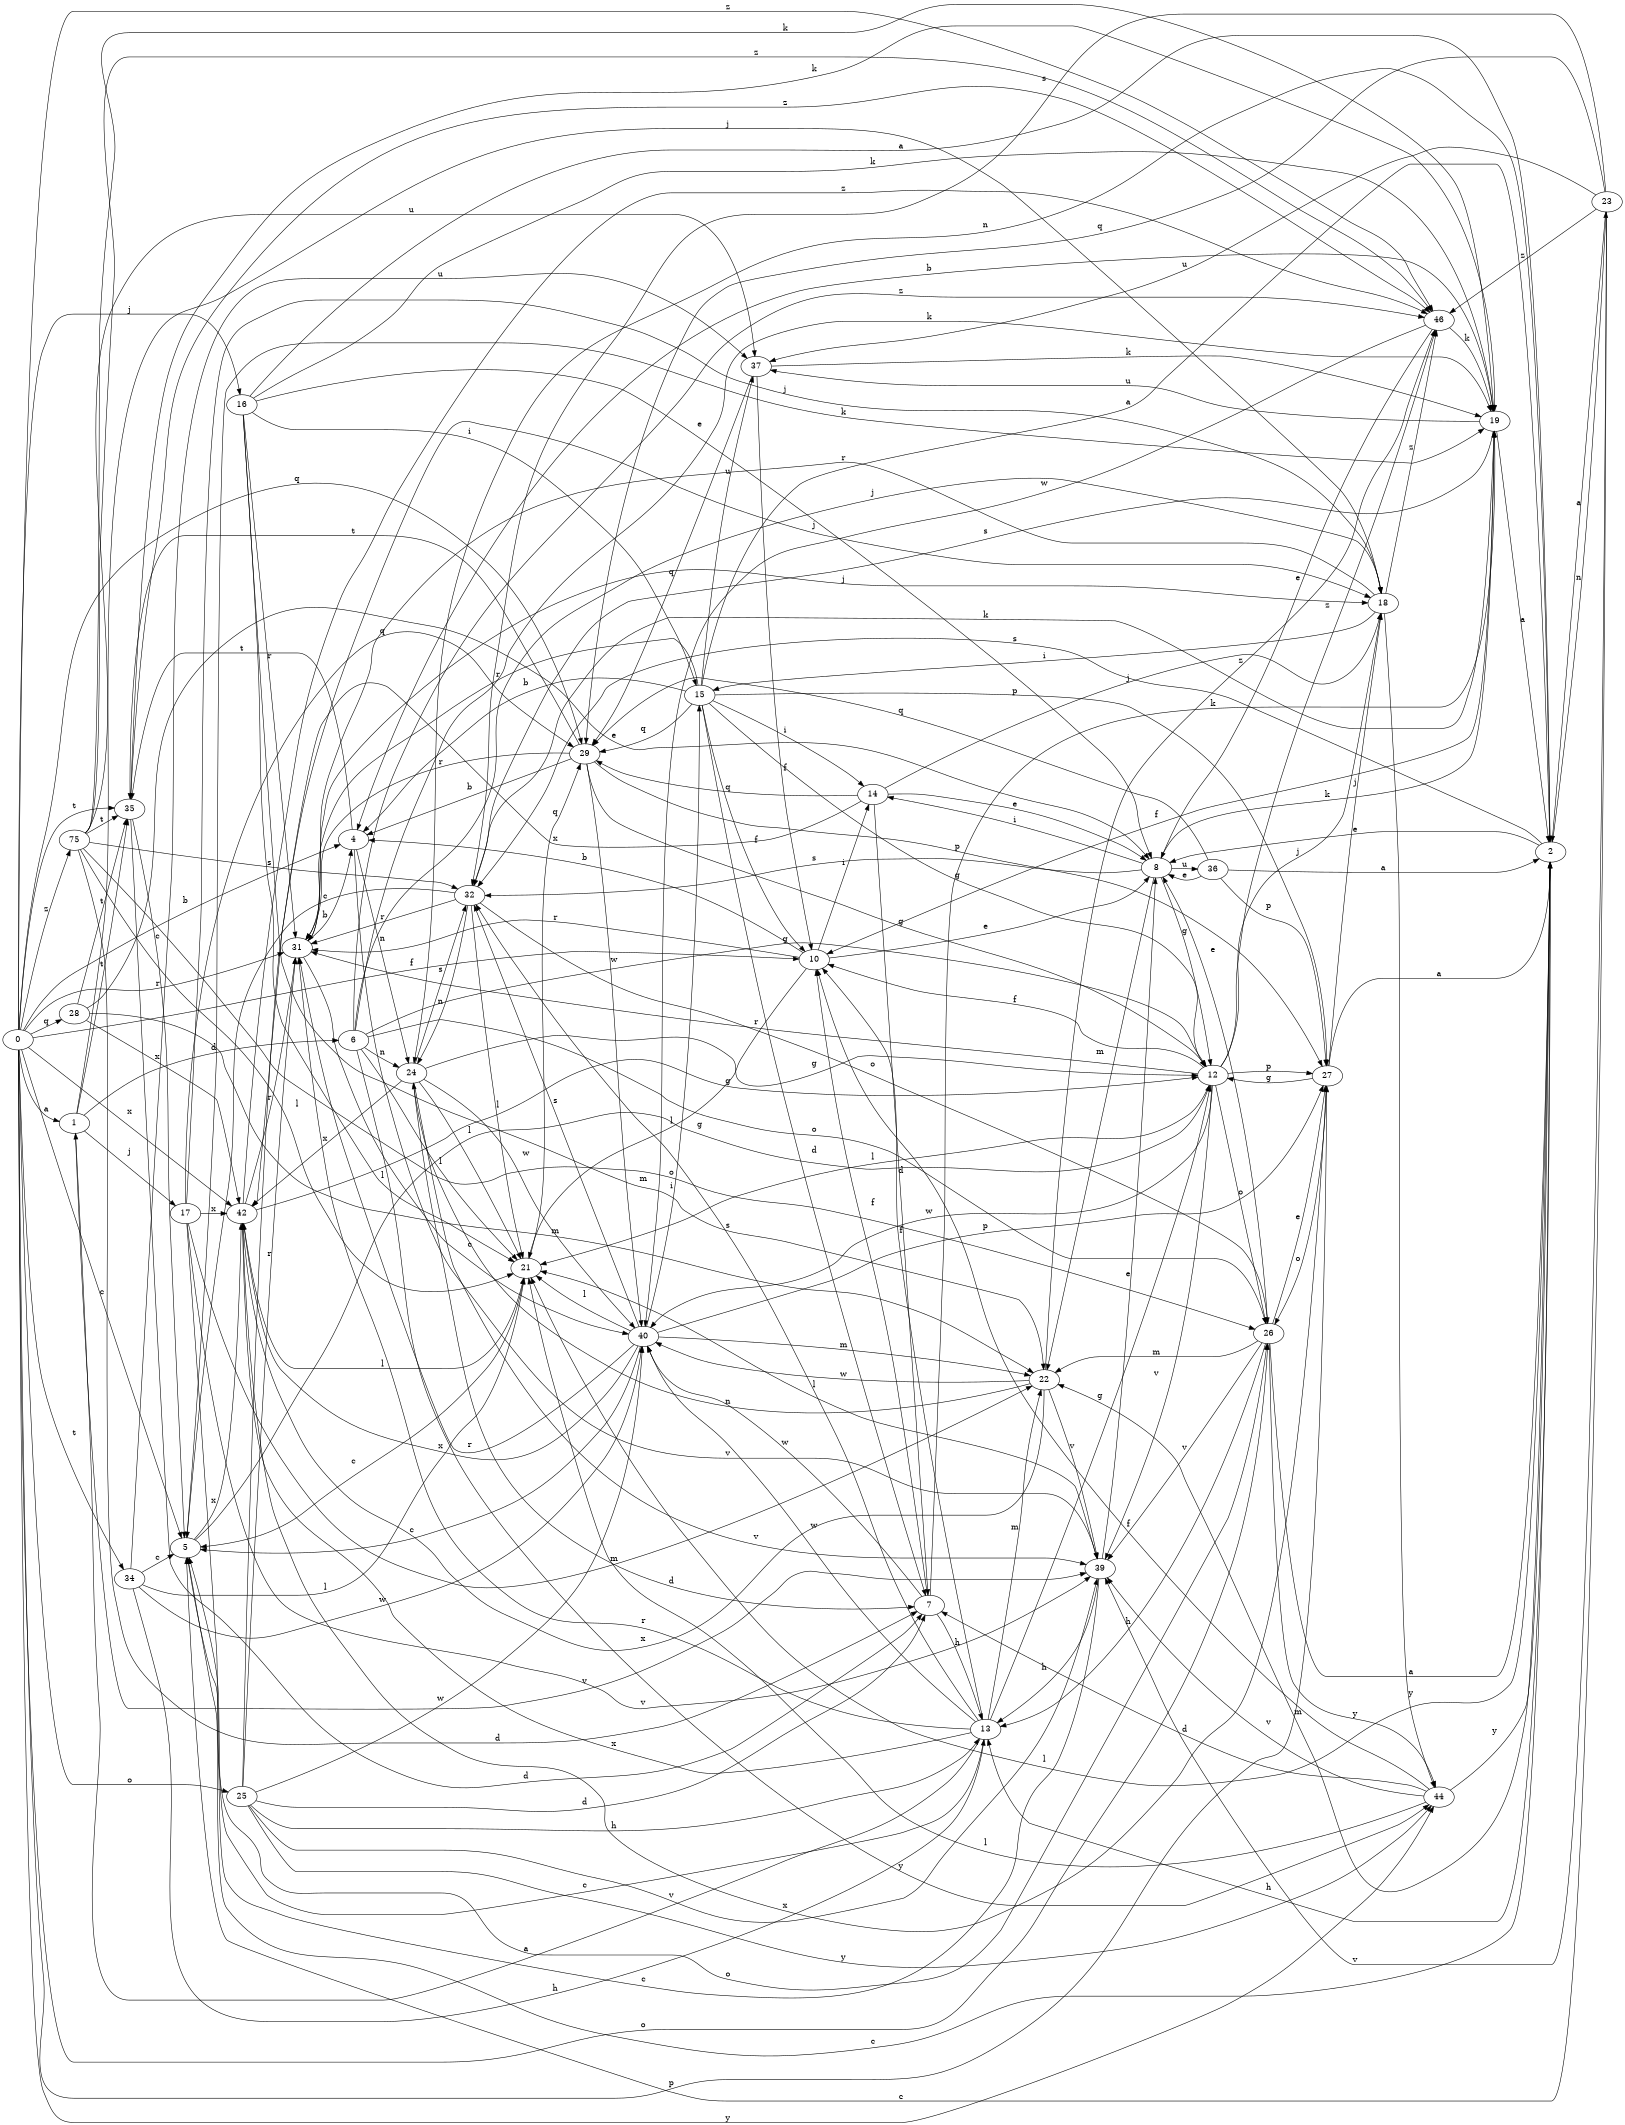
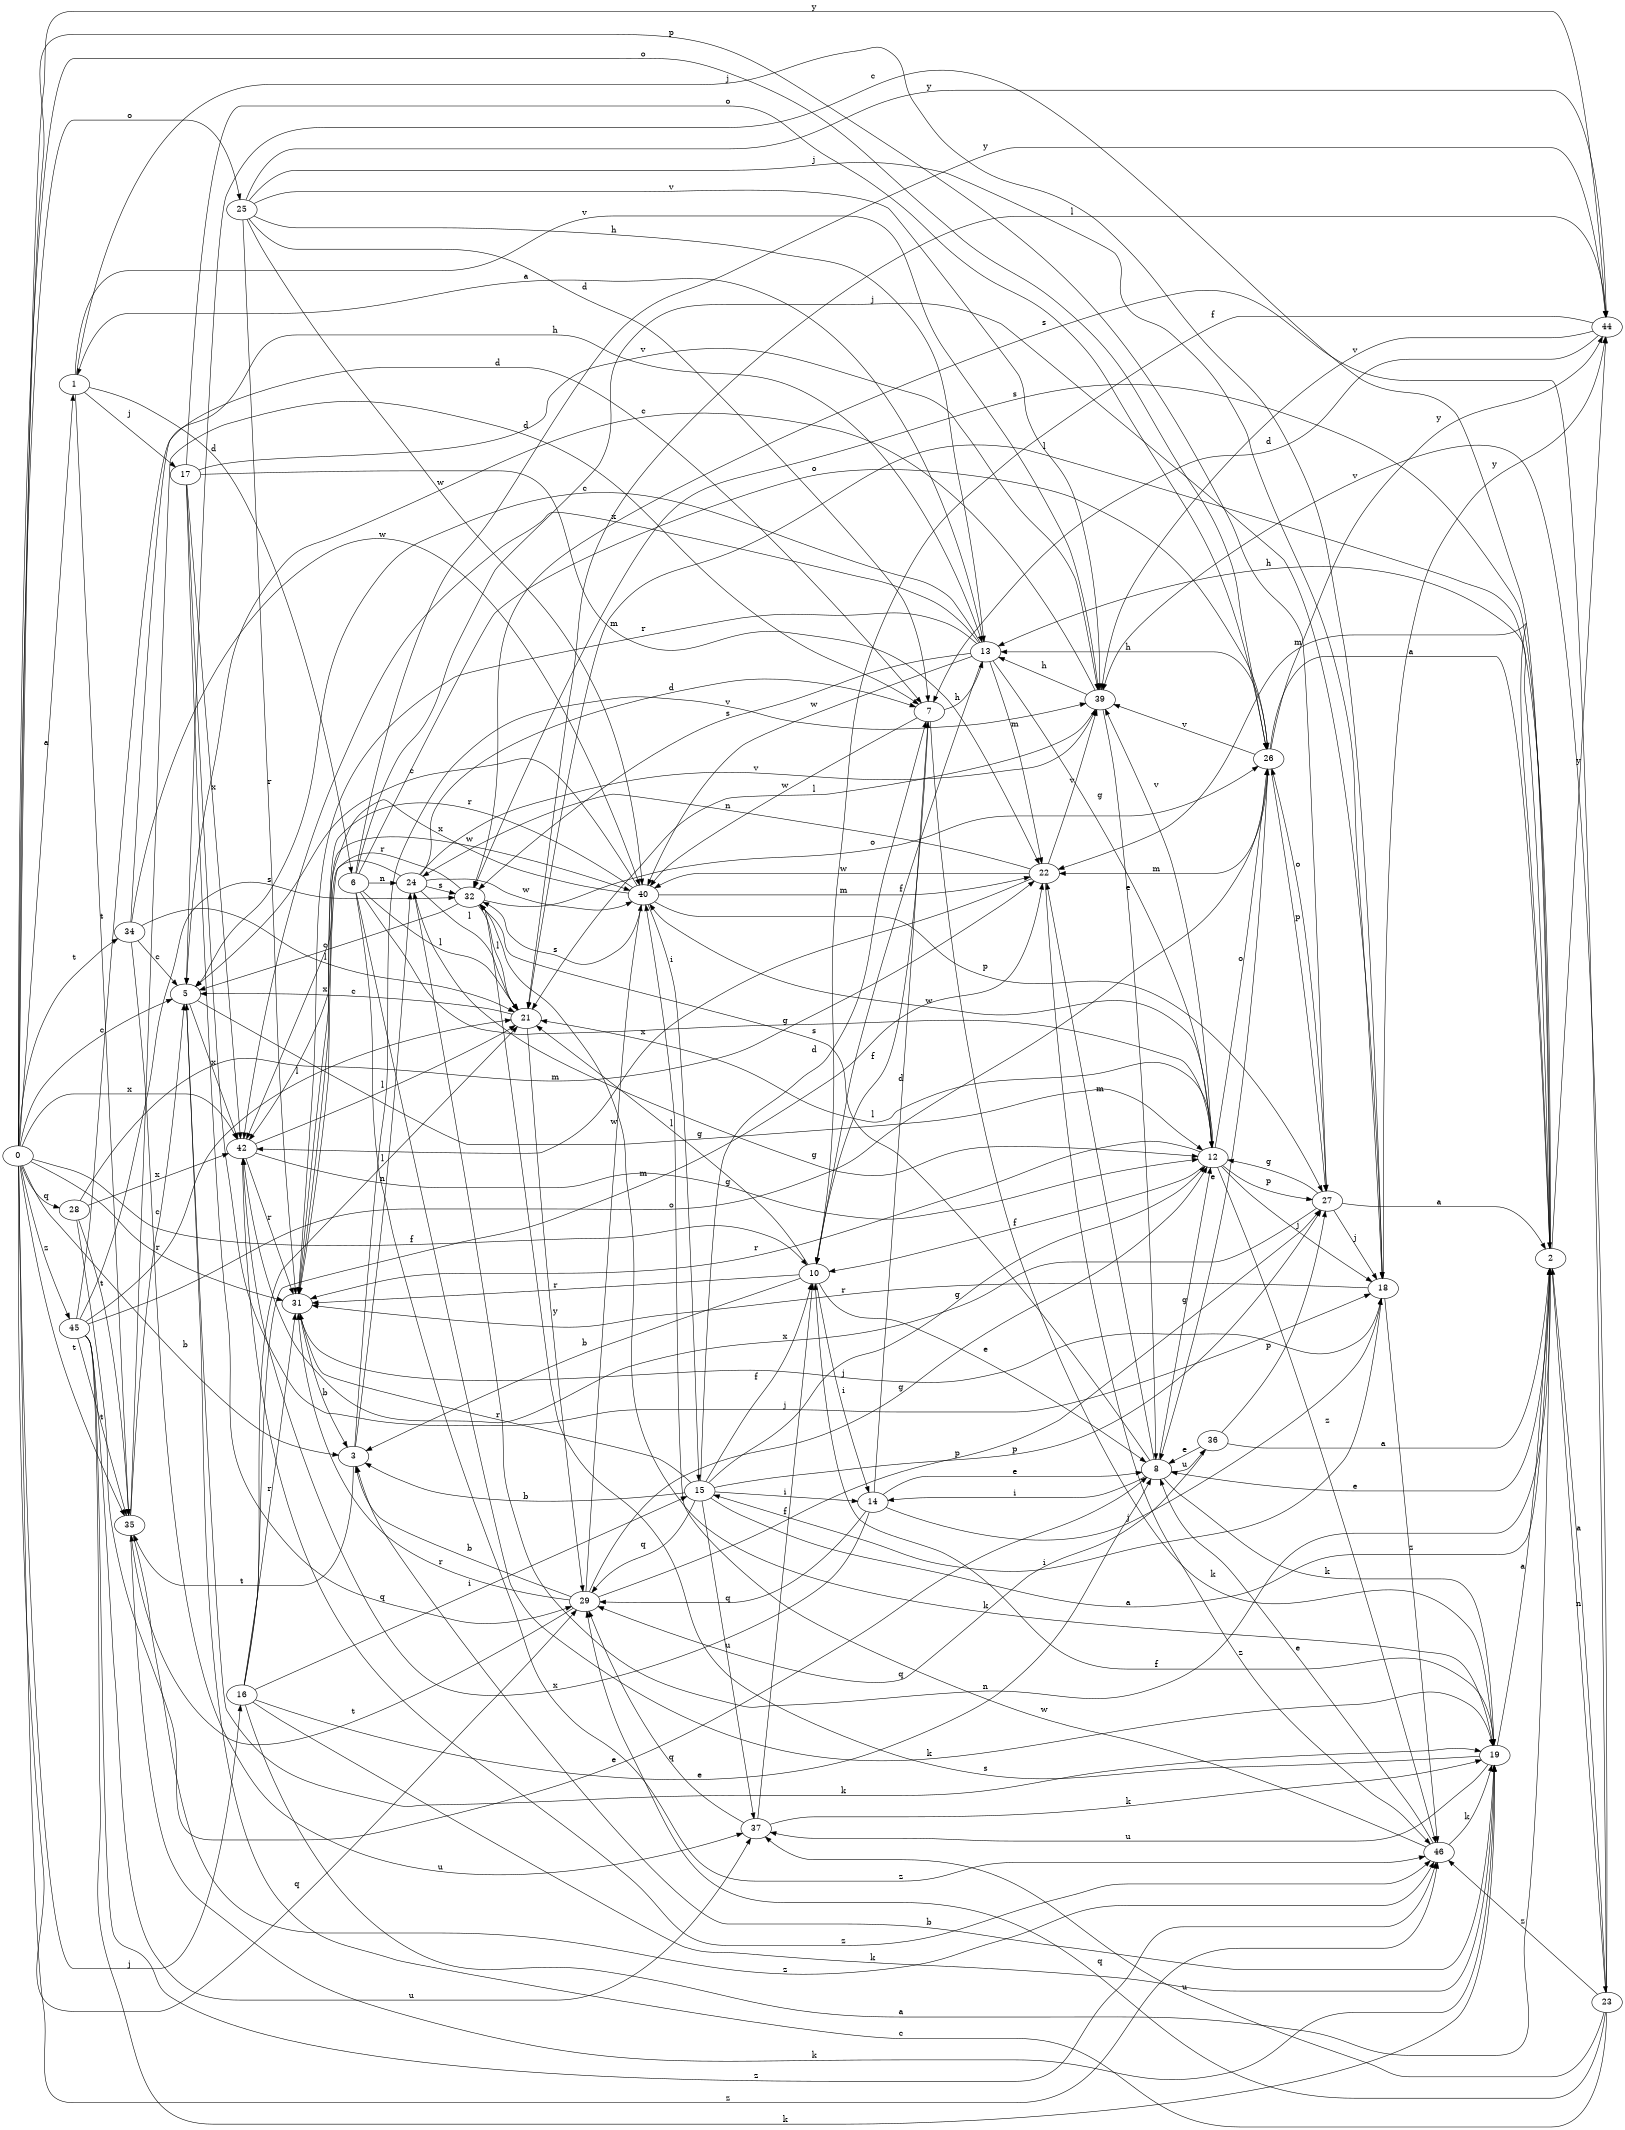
(555, 812) -> (555, 1311)
(74, 840) -> (74, 1329)
(354, 840) -> (354, 1457)
(452, 980) -> none
(1298, 1217) -> (1298, 917)
(470, 1245) -> (470, 839)
(584, 1308) -> none
(1543, 1345) -> (1576, 841)
